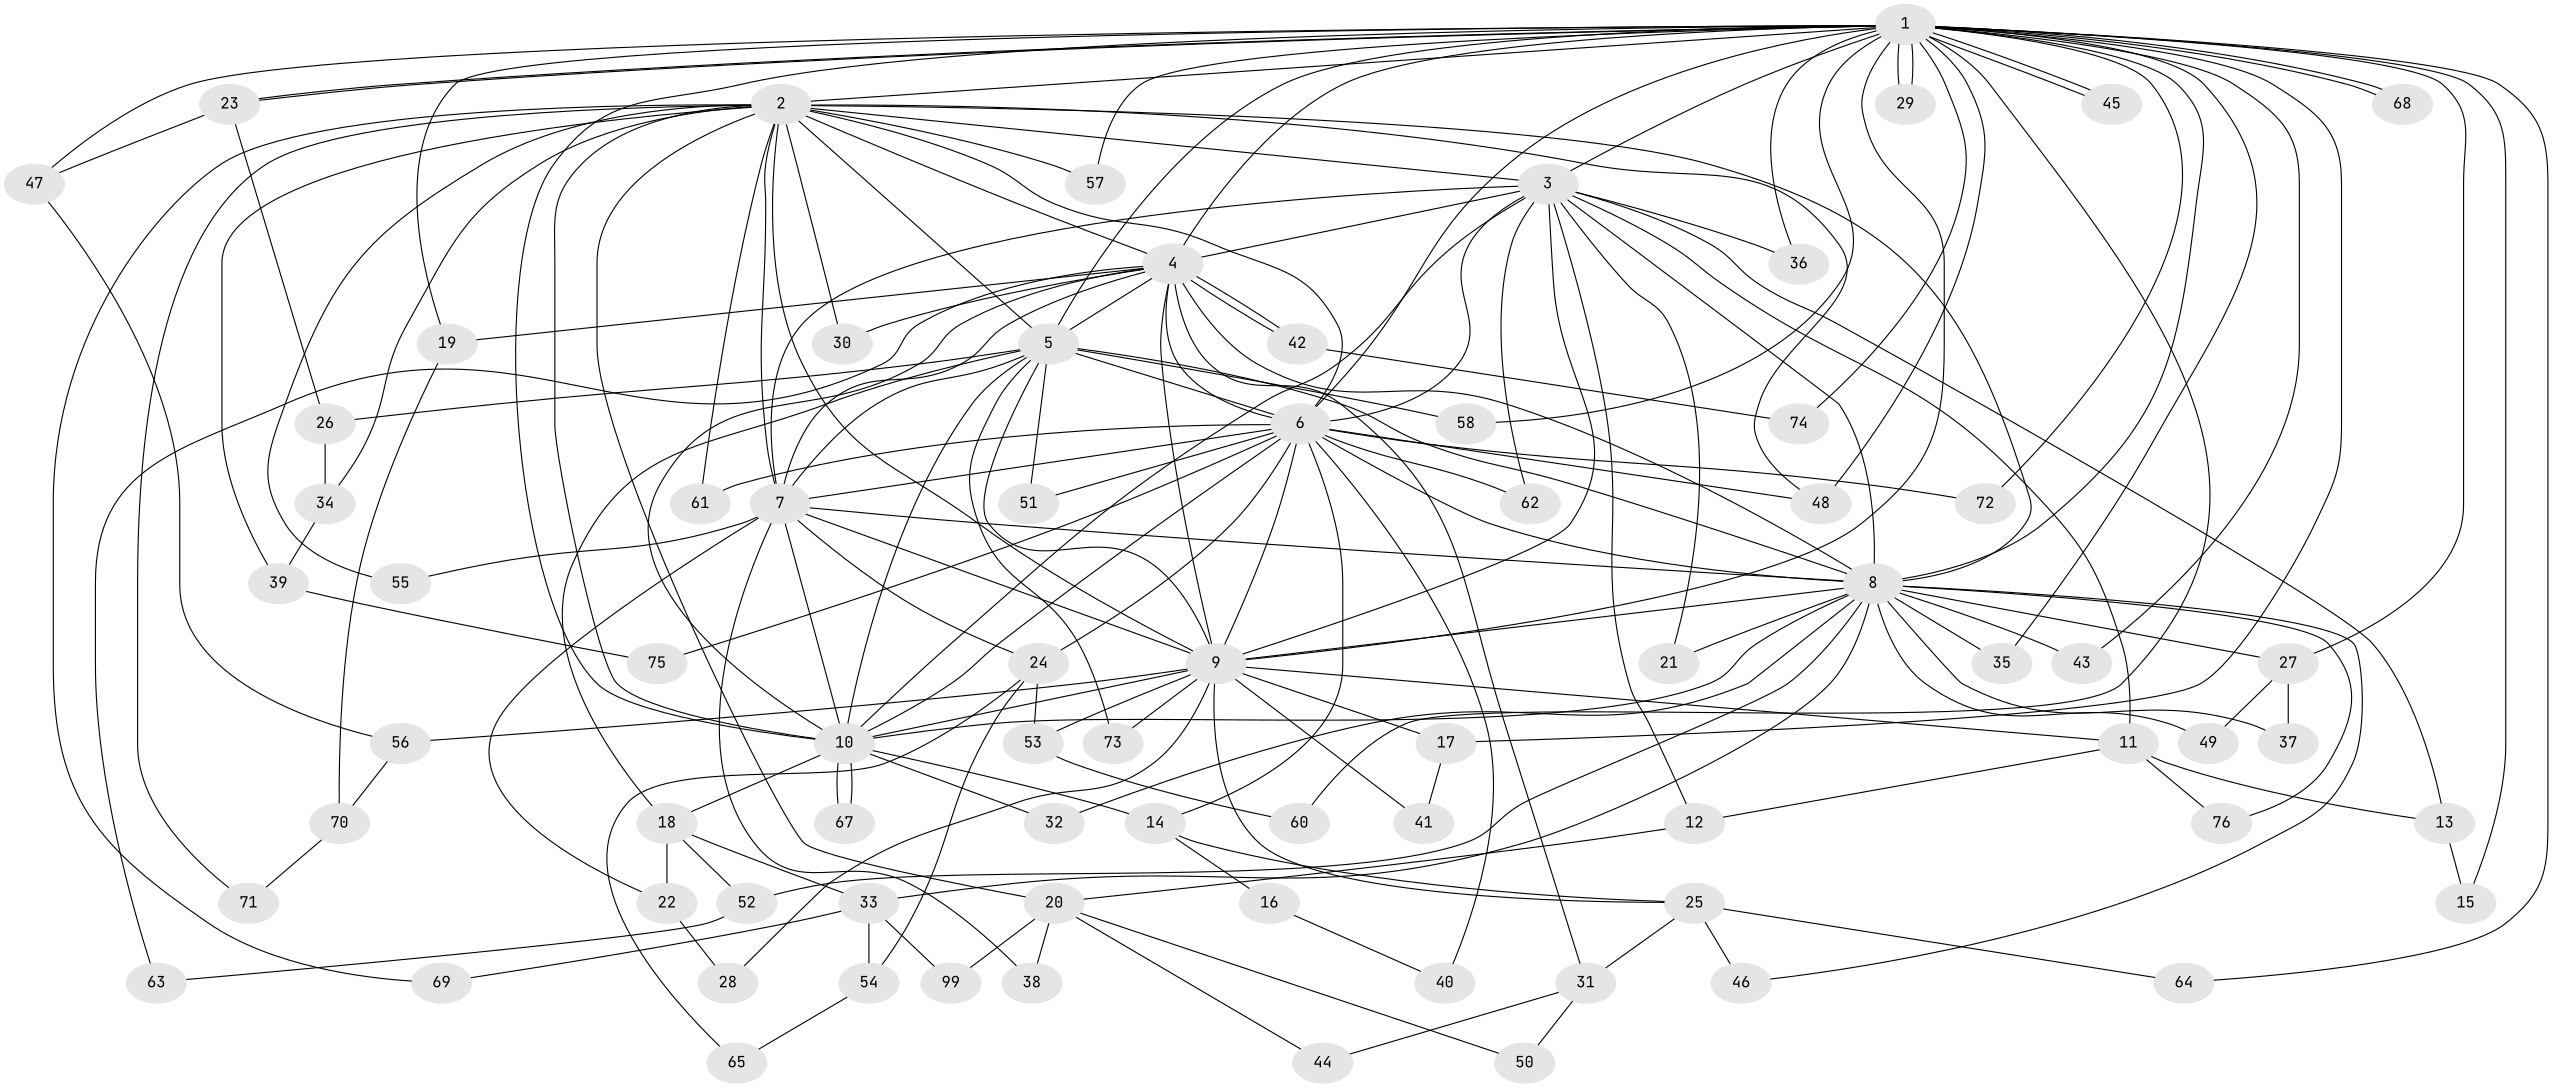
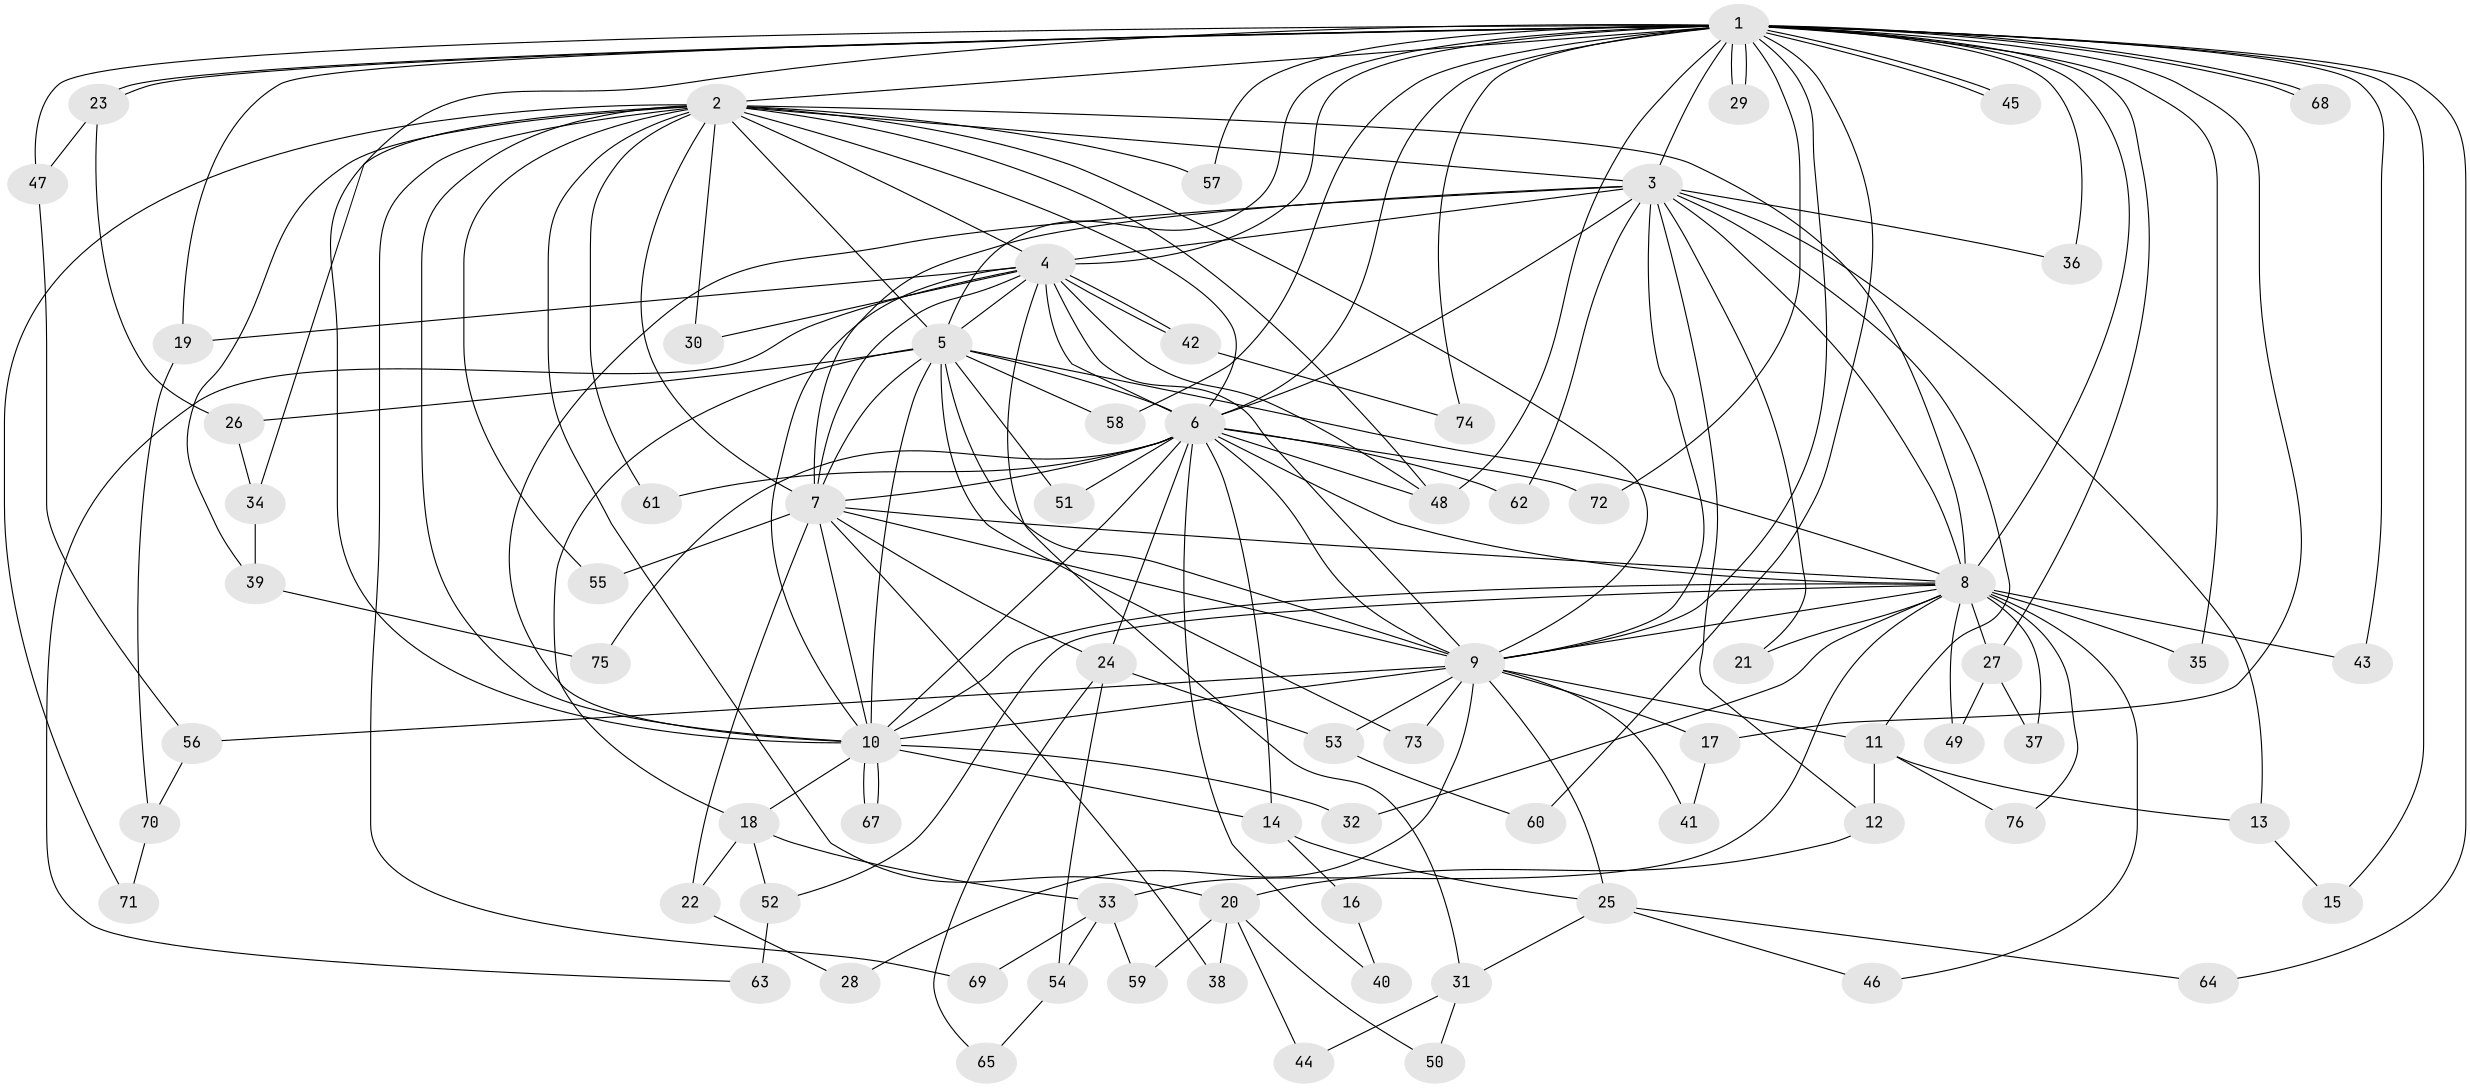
(1515, 407) -> (1234, 391)
(951, 983) -> (1137, 983)
